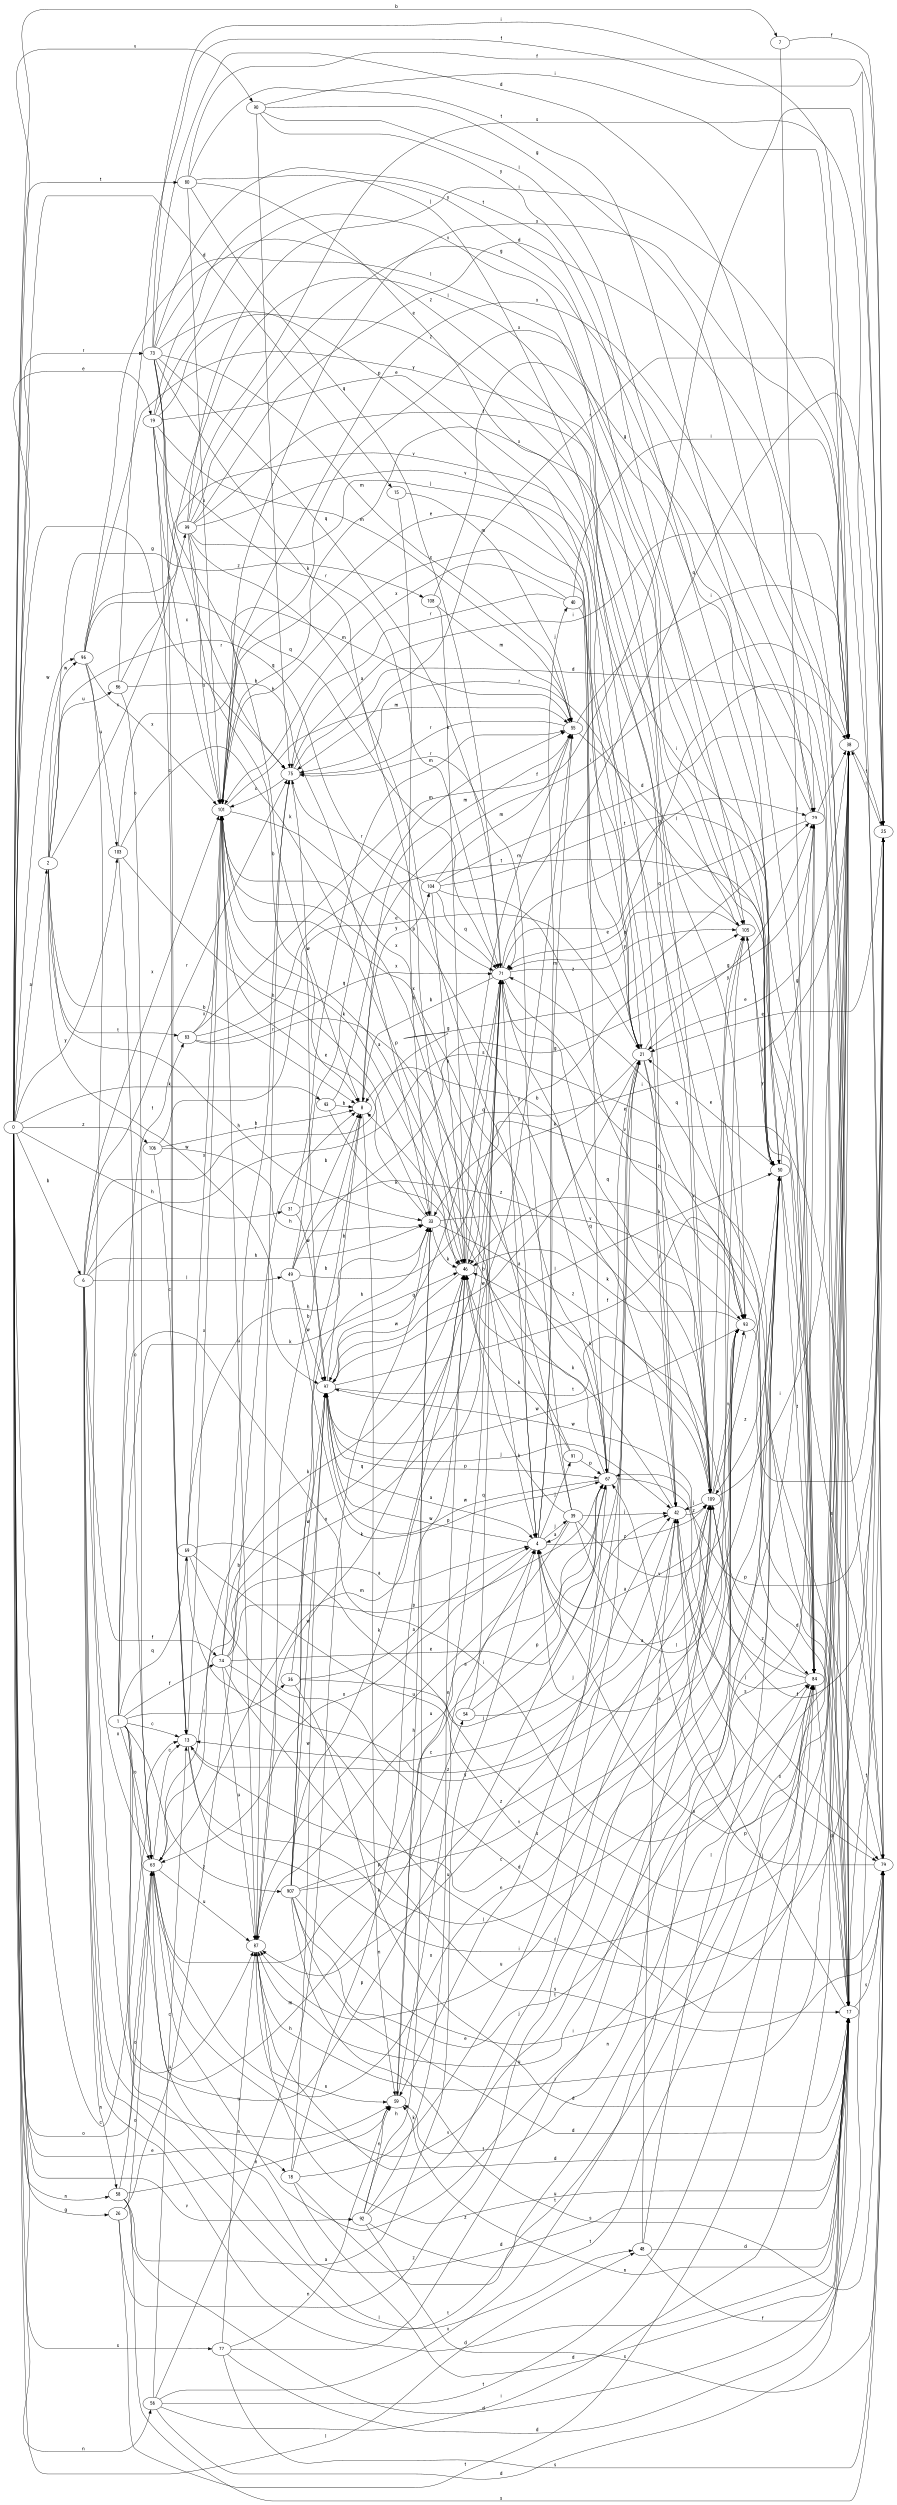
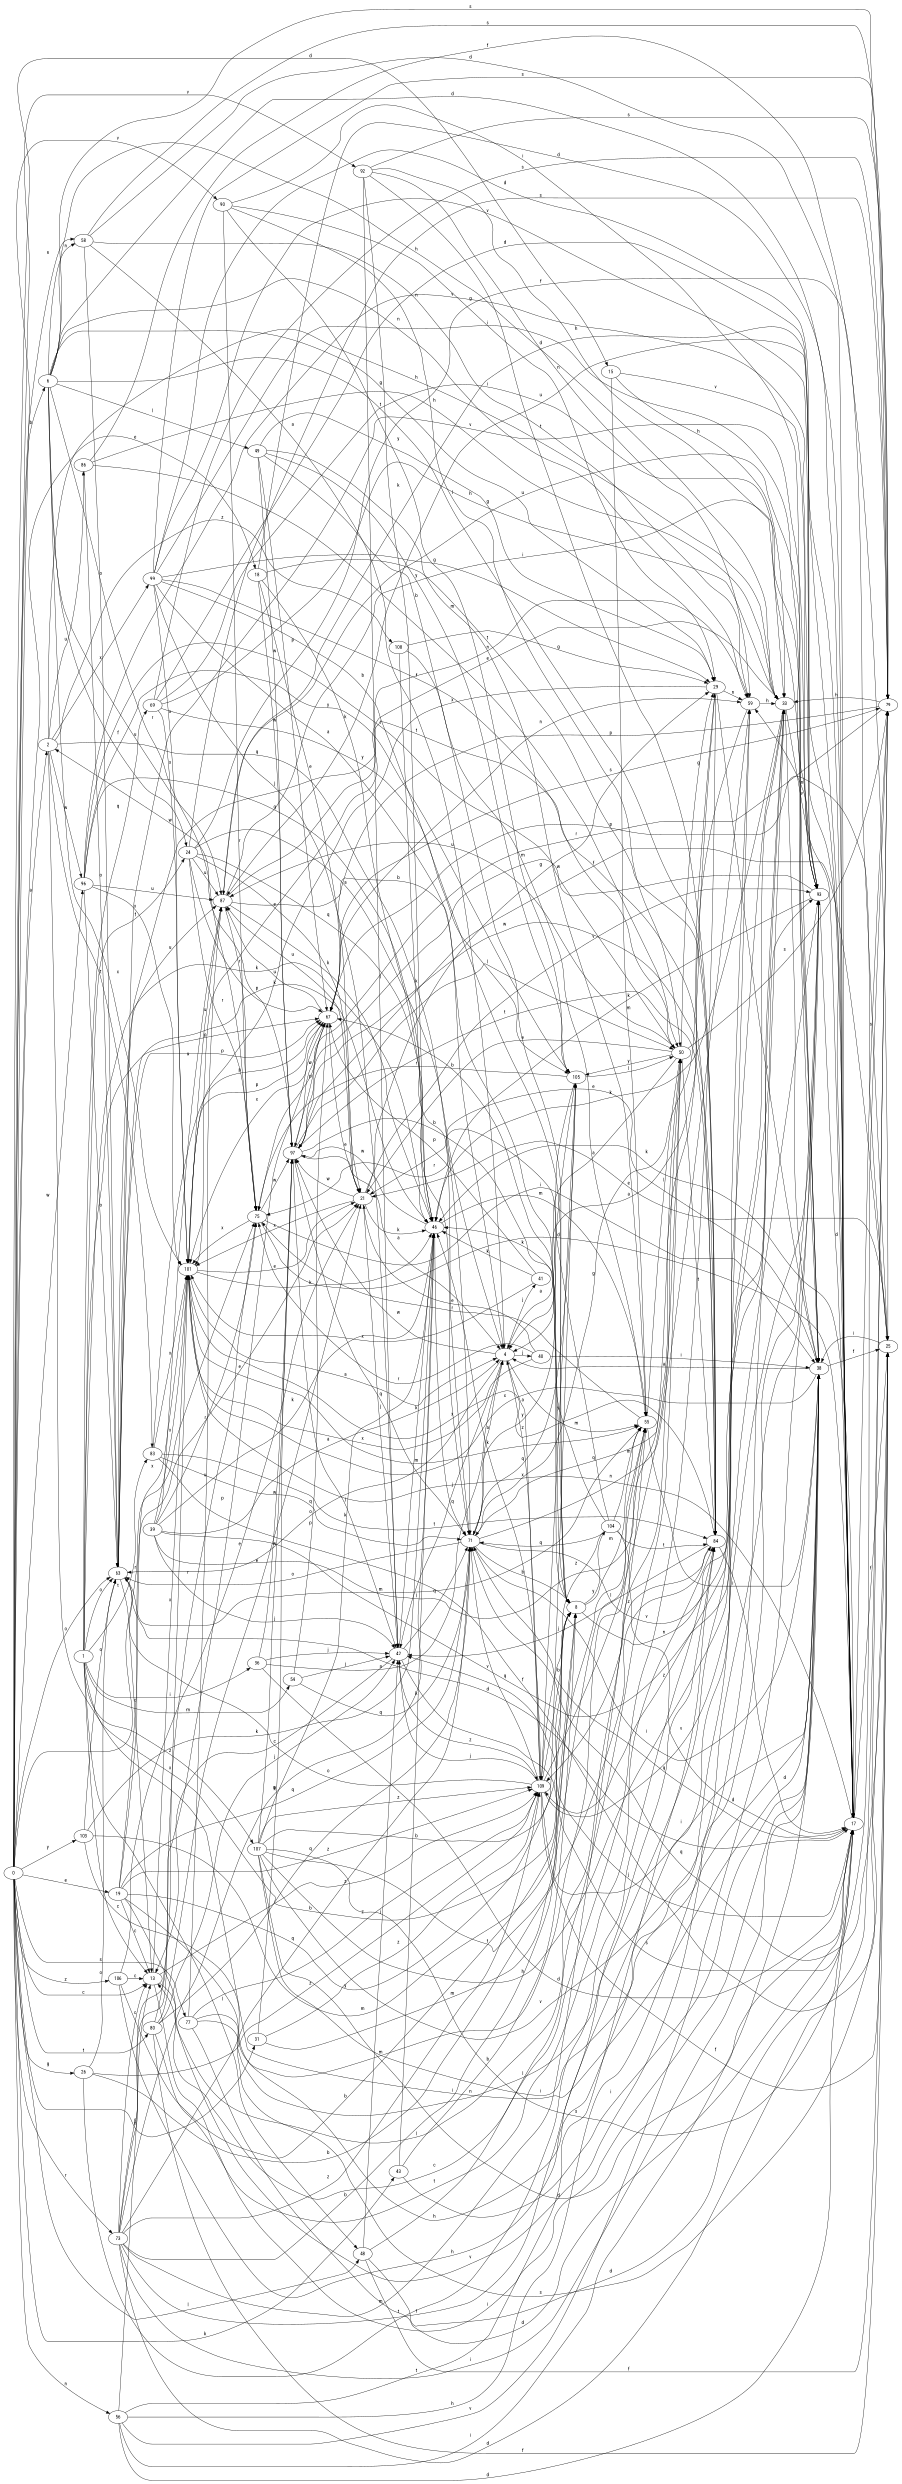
(780, 43) -> none
none -> (800, 467)
(153, 549) -> (135, 1567)
(326, 576) -> (293, 1790)
(103, 753) -> (151, 892)
(156, 1135) -> (223, 929)
(501, 1303) -> (545, 1246)
(768, 1339) -> none
(573, 1456) -> (541, 1279)
(554, 1531) -> (452, 1495)
(290, 1892) -> (257, 1849)
